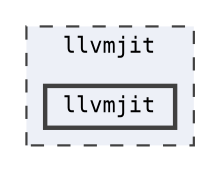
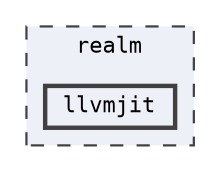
(110, 47) -> (110, 47)
